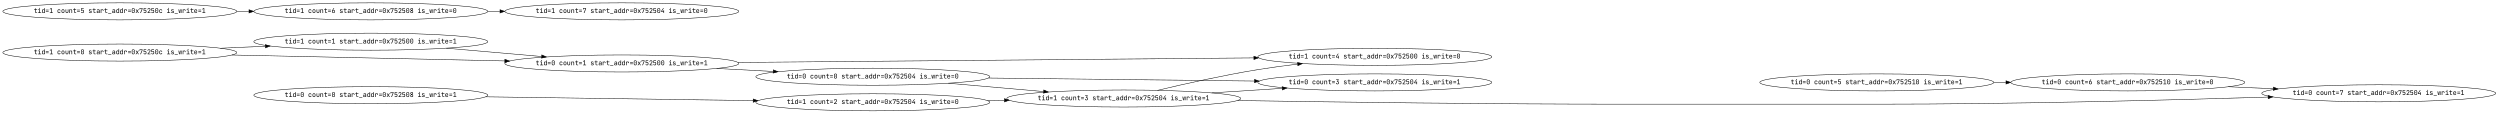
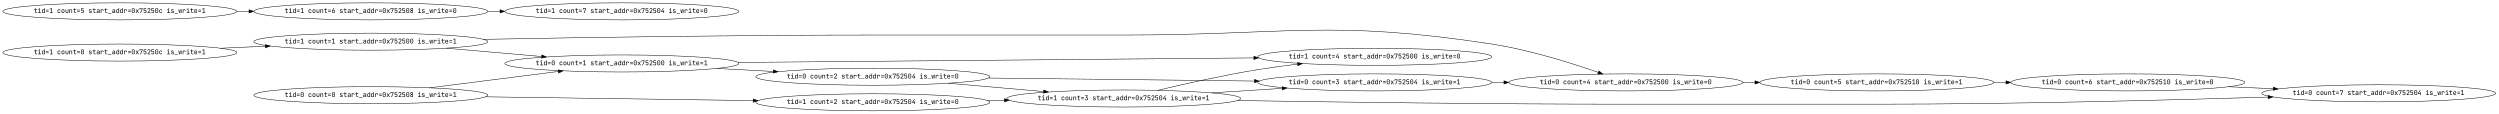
(368, 58) -> (494, 80)
(873, 77) -> (873, 77)
none -> (1626, 82)
